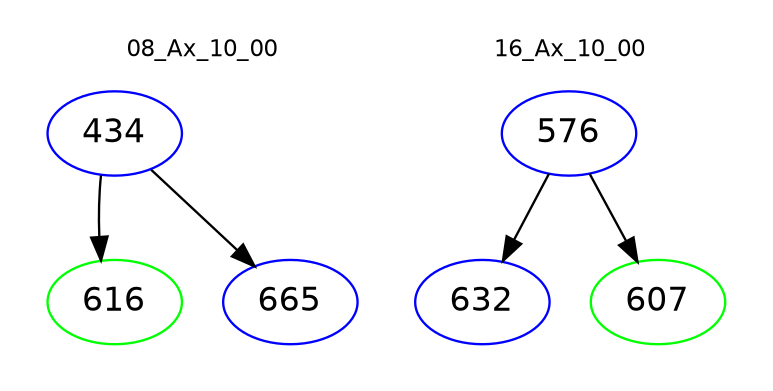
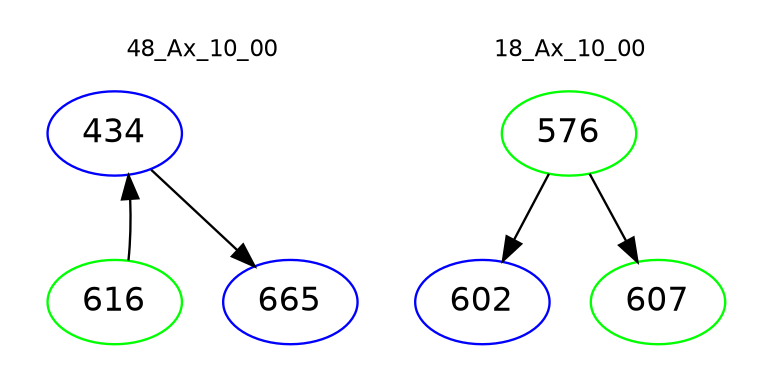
(203, 50) -> (203, 50)
(570, 50) -> (570, 50)
(569, 133) -> (569, 133)
(99, 206) -> (130, 230)
(482, 302) -> (482, 302)
